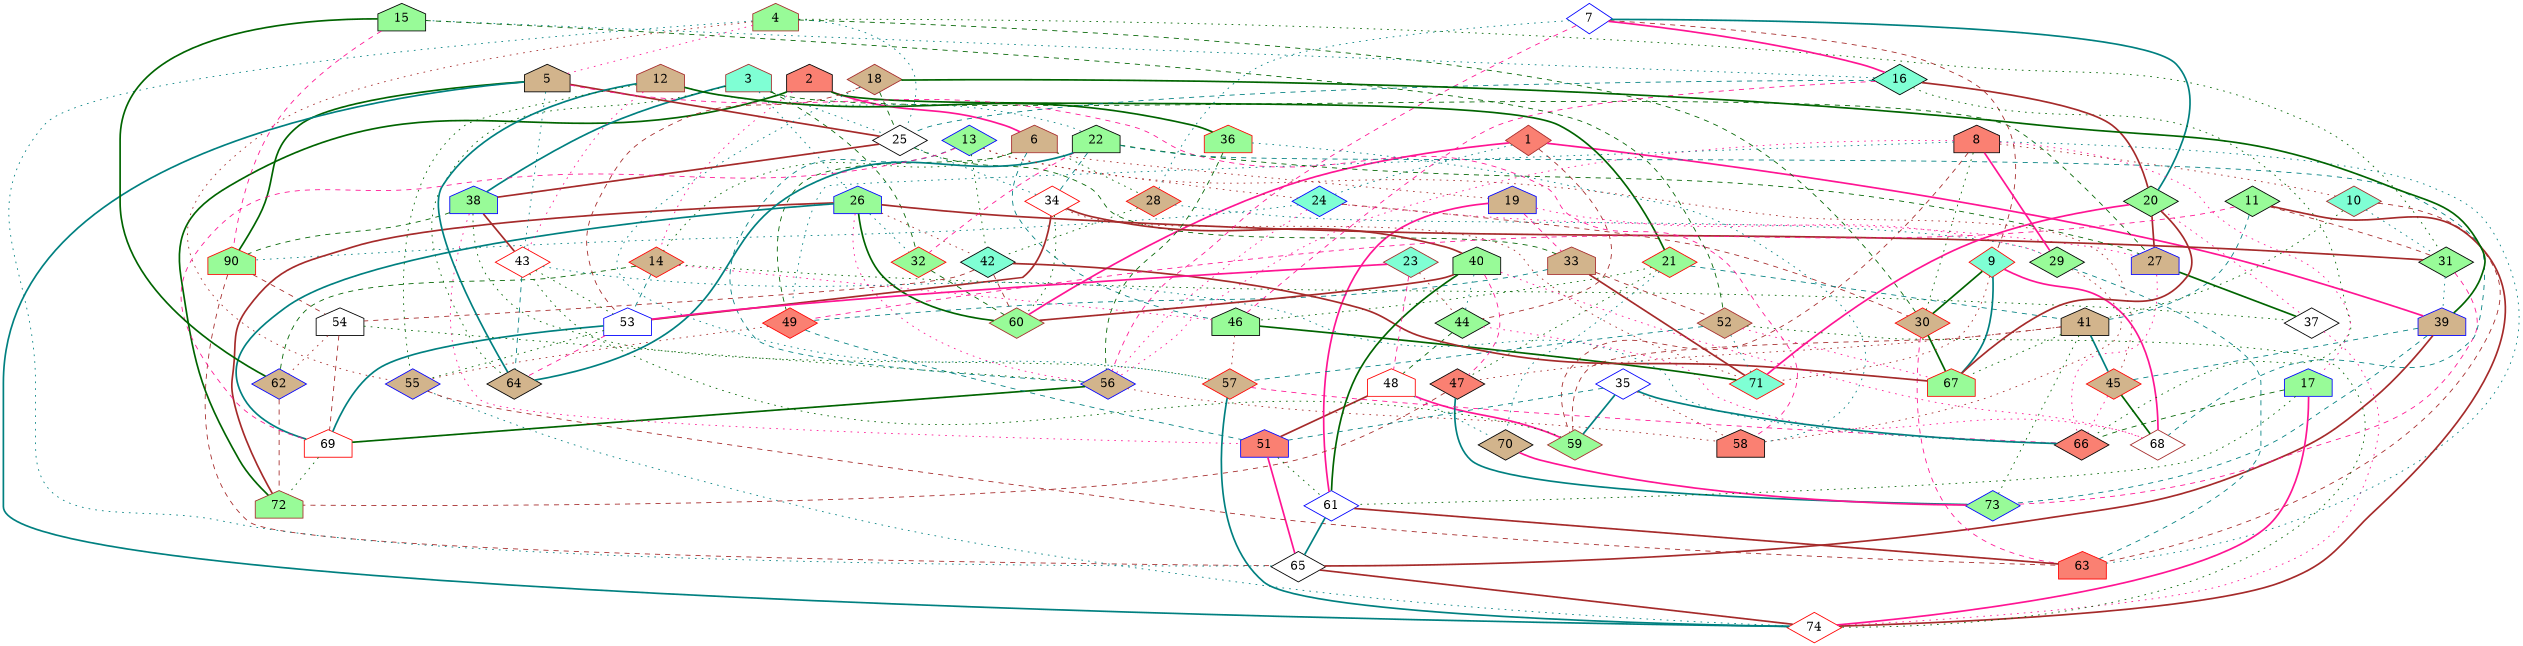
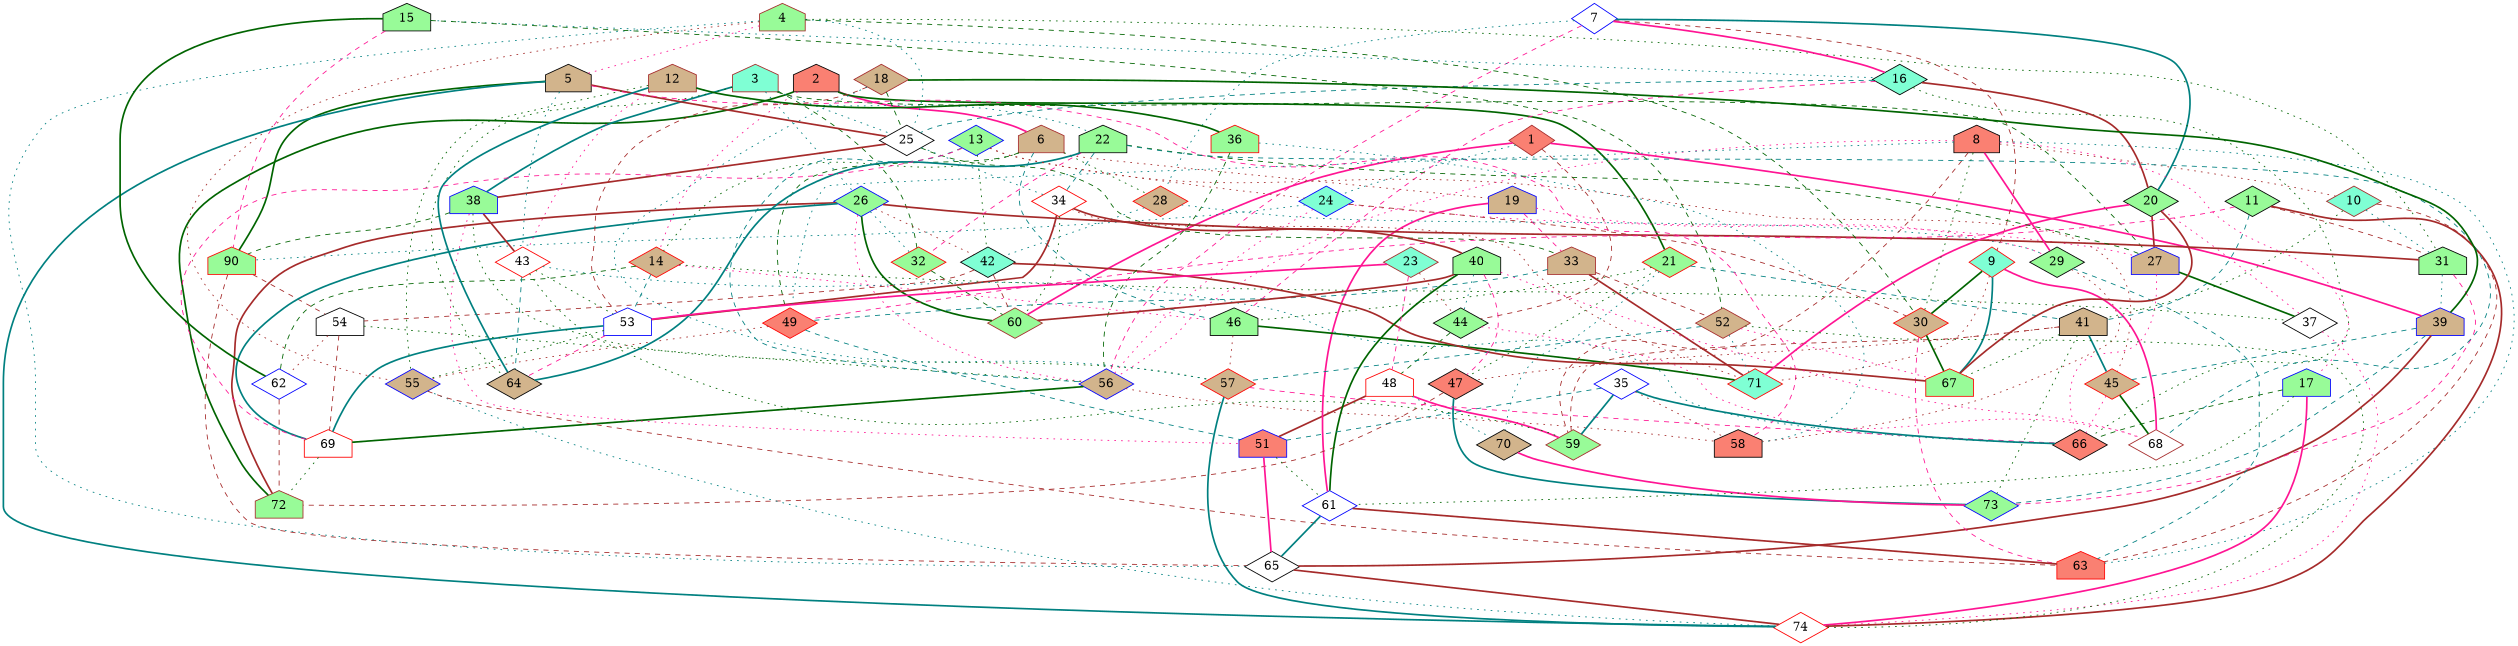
(858, 201) -> (861, 201)
(1071, 232) -> (1074, 232)
(2446, 262) -> (2443, 262)
(279, 384) -> (279, 384)
